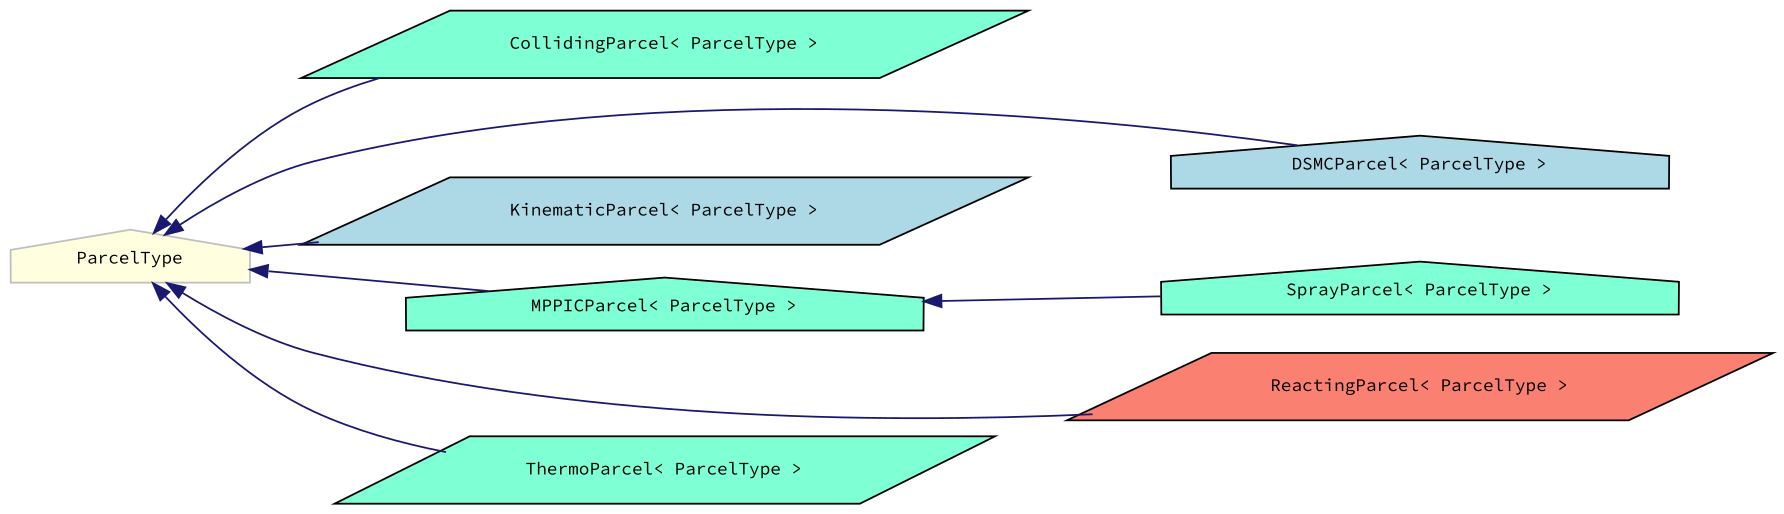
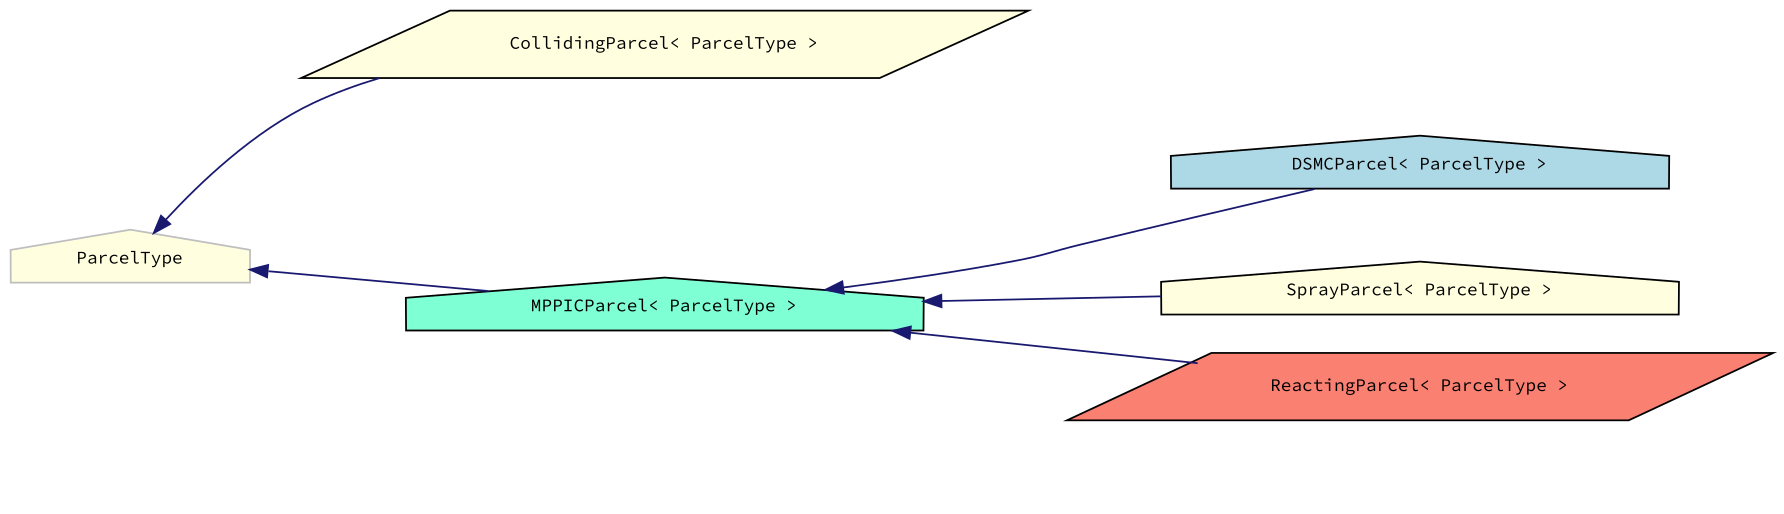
(665, 44) -> (665, 44)
(730, 110) -> (1080, 245)
(665, 211) -> none
(1420, 291) -> (1420, 291)
(628, 405) -> (1054, 348)
(665, 470) -> none
